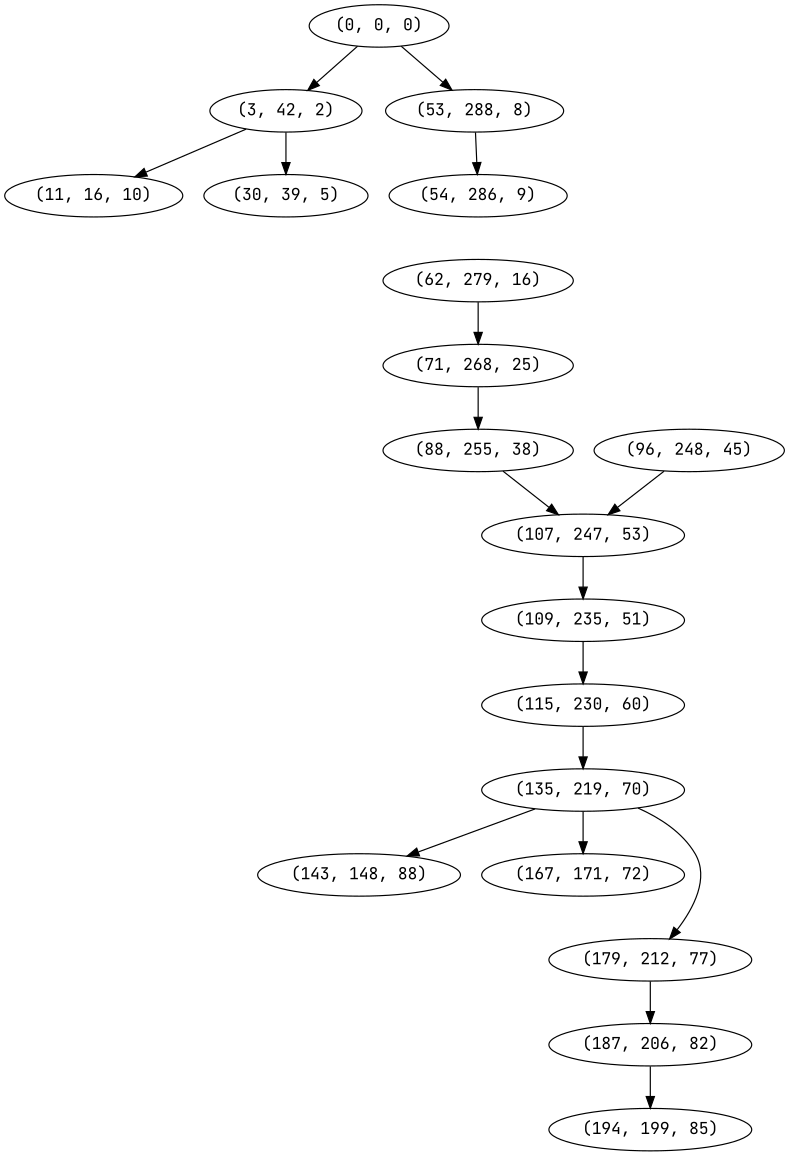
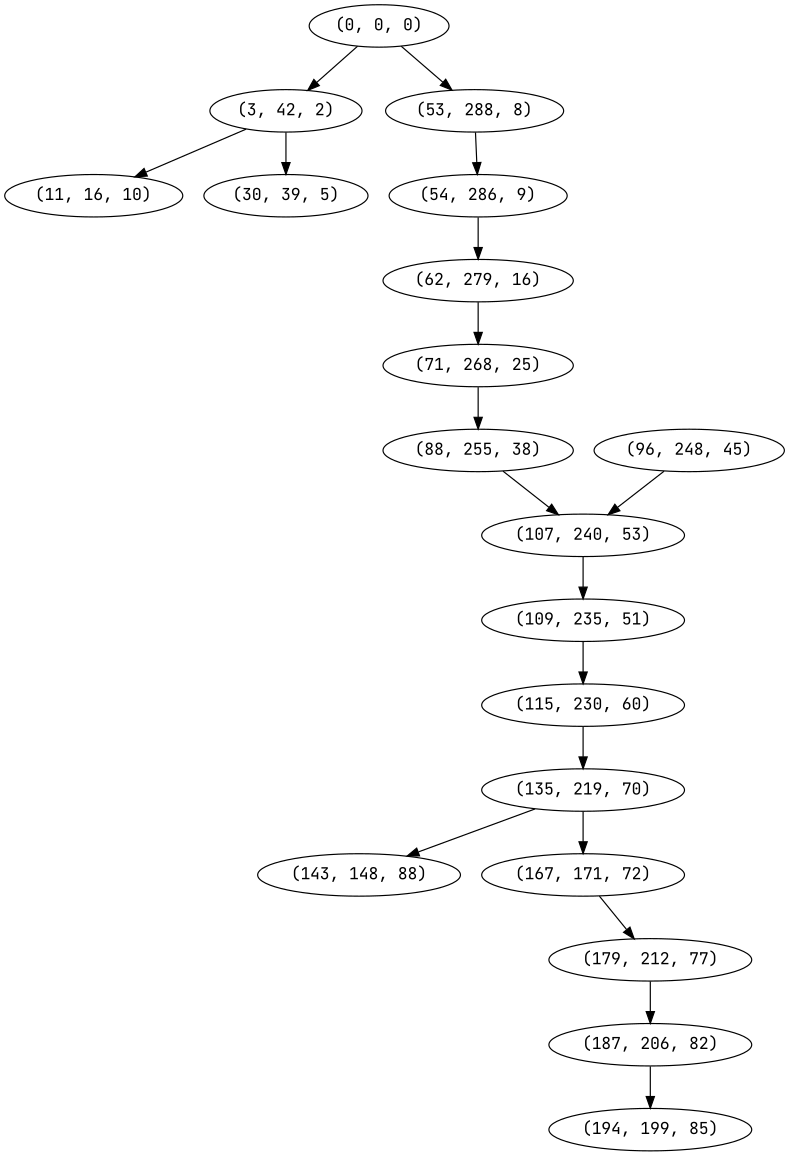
none -> (478, 232)
(583, 535) -> (583, 535)
(697, 858) -> (613, 913)
